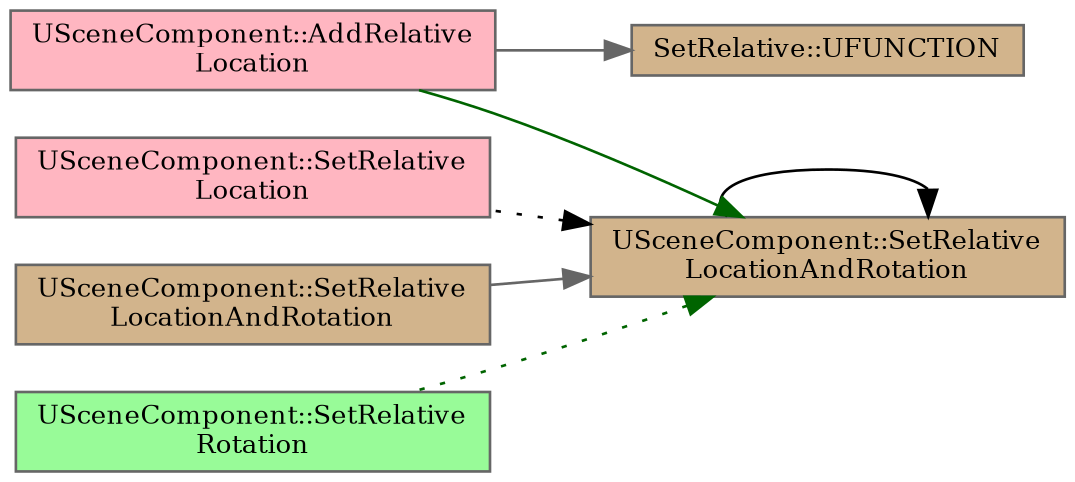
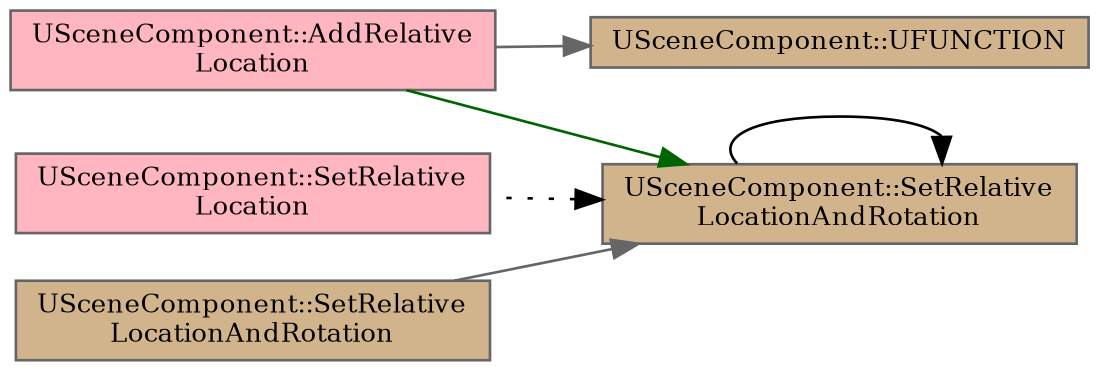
(828, 50) -> (840, 42)
(253, 432) -> none
